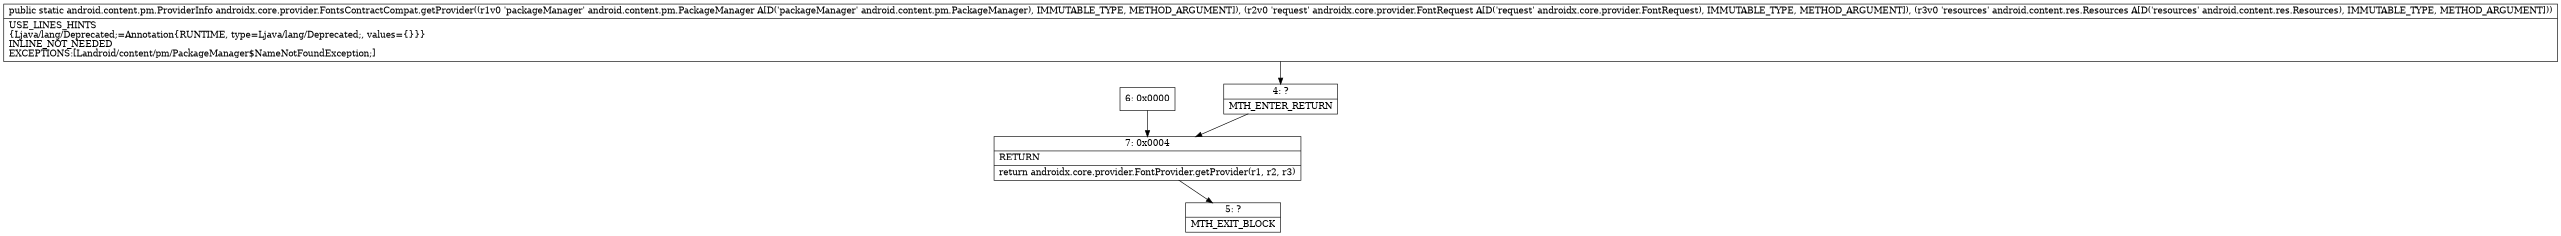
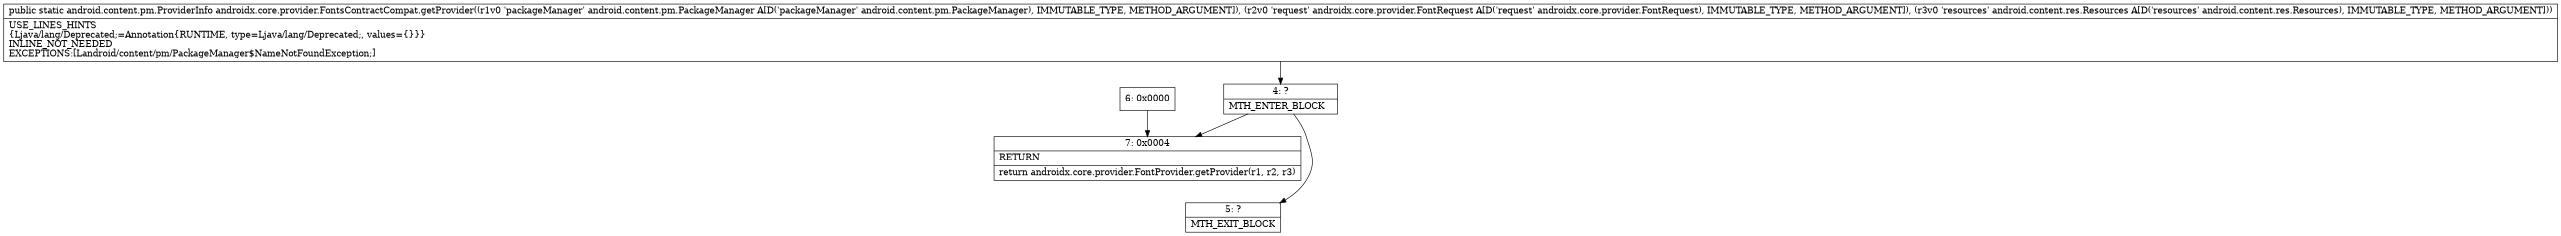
(1281, 106) -> (1277, 106)
(1193, 190) -> (1312, 160)
